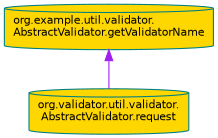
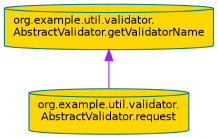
(109, 112) -> (109, 112)
